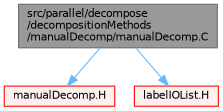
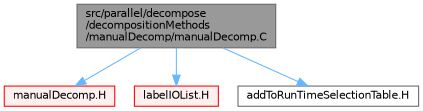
none -> (328, 96)
